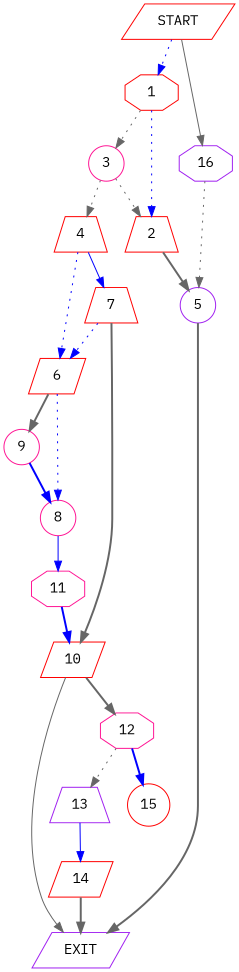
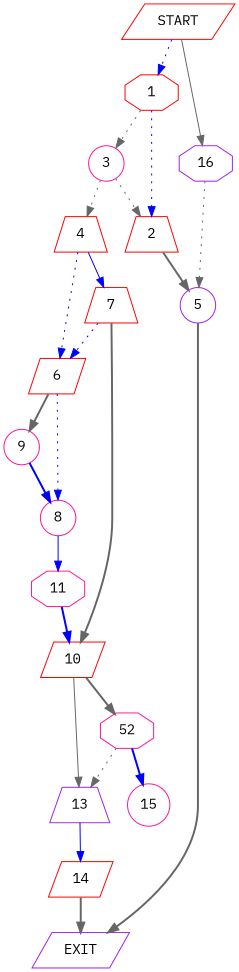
(127, 731) -> (127, 731)
(33, 801) -> (76, 727)
(149, 805) -> (149, 805)
